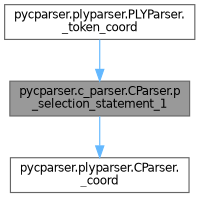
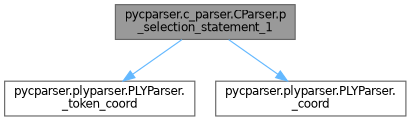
(100, 54) -> (157, 57)
(100, 175) -> (311, 99)
